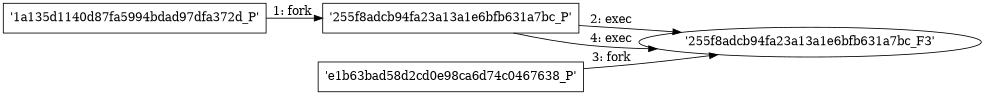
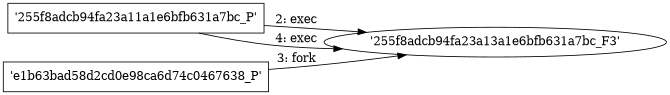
(135, 18) -> none
(451, 18) -> (136, 18)
